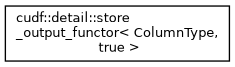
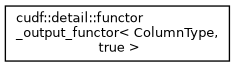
(117, 34) -> (117, 34)
